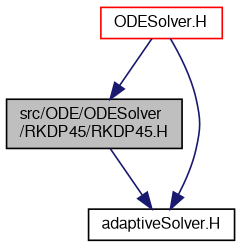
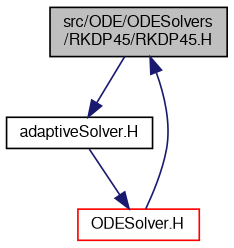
(199, 116) -> (105, 172)
(94, 124) -> (139, 32)
